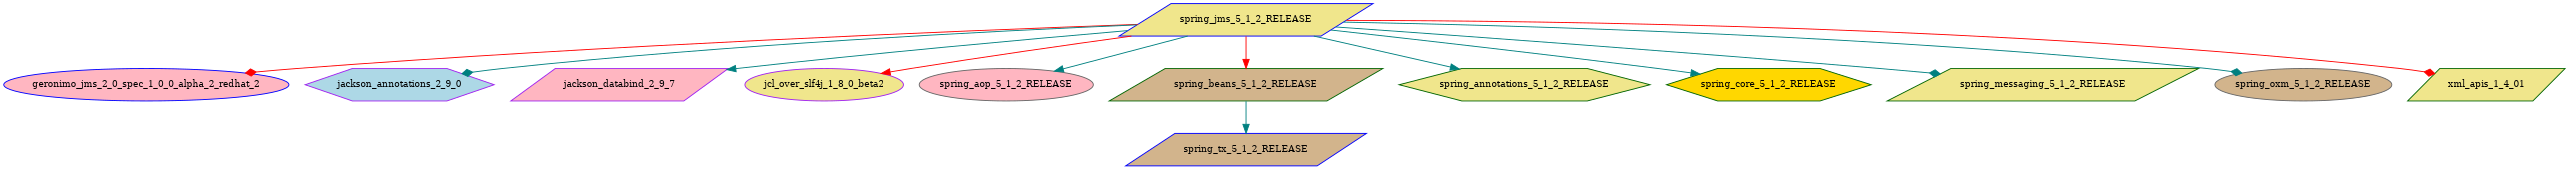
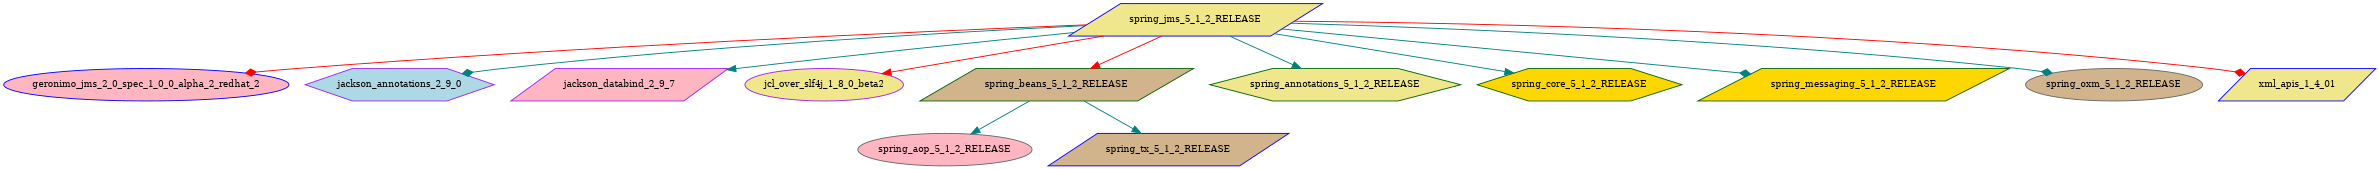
(1125, 52) -> (1004, 115)
(2043, 85) -> (1854, 85)
(2486, 85) -> (2297, 85)
